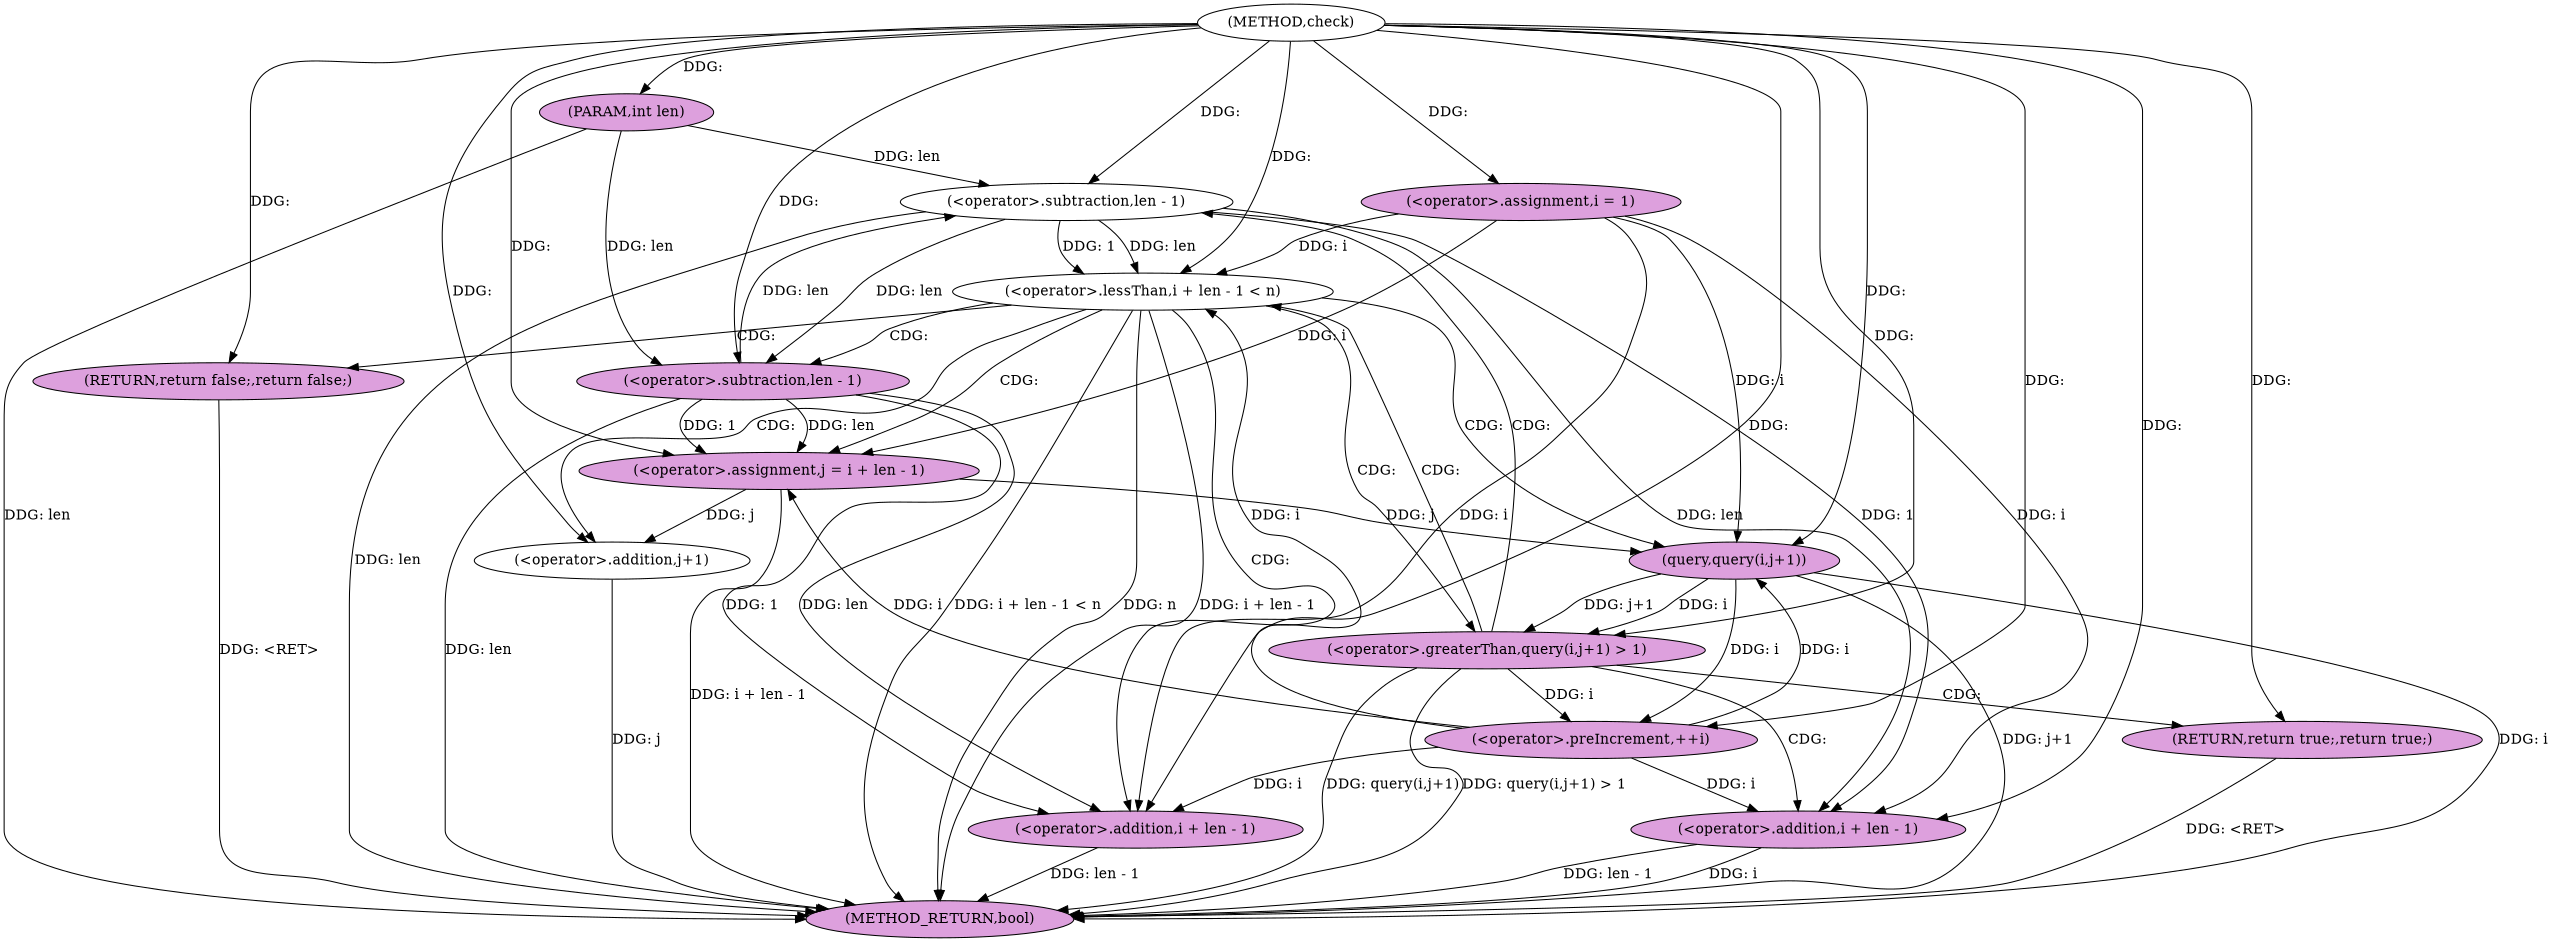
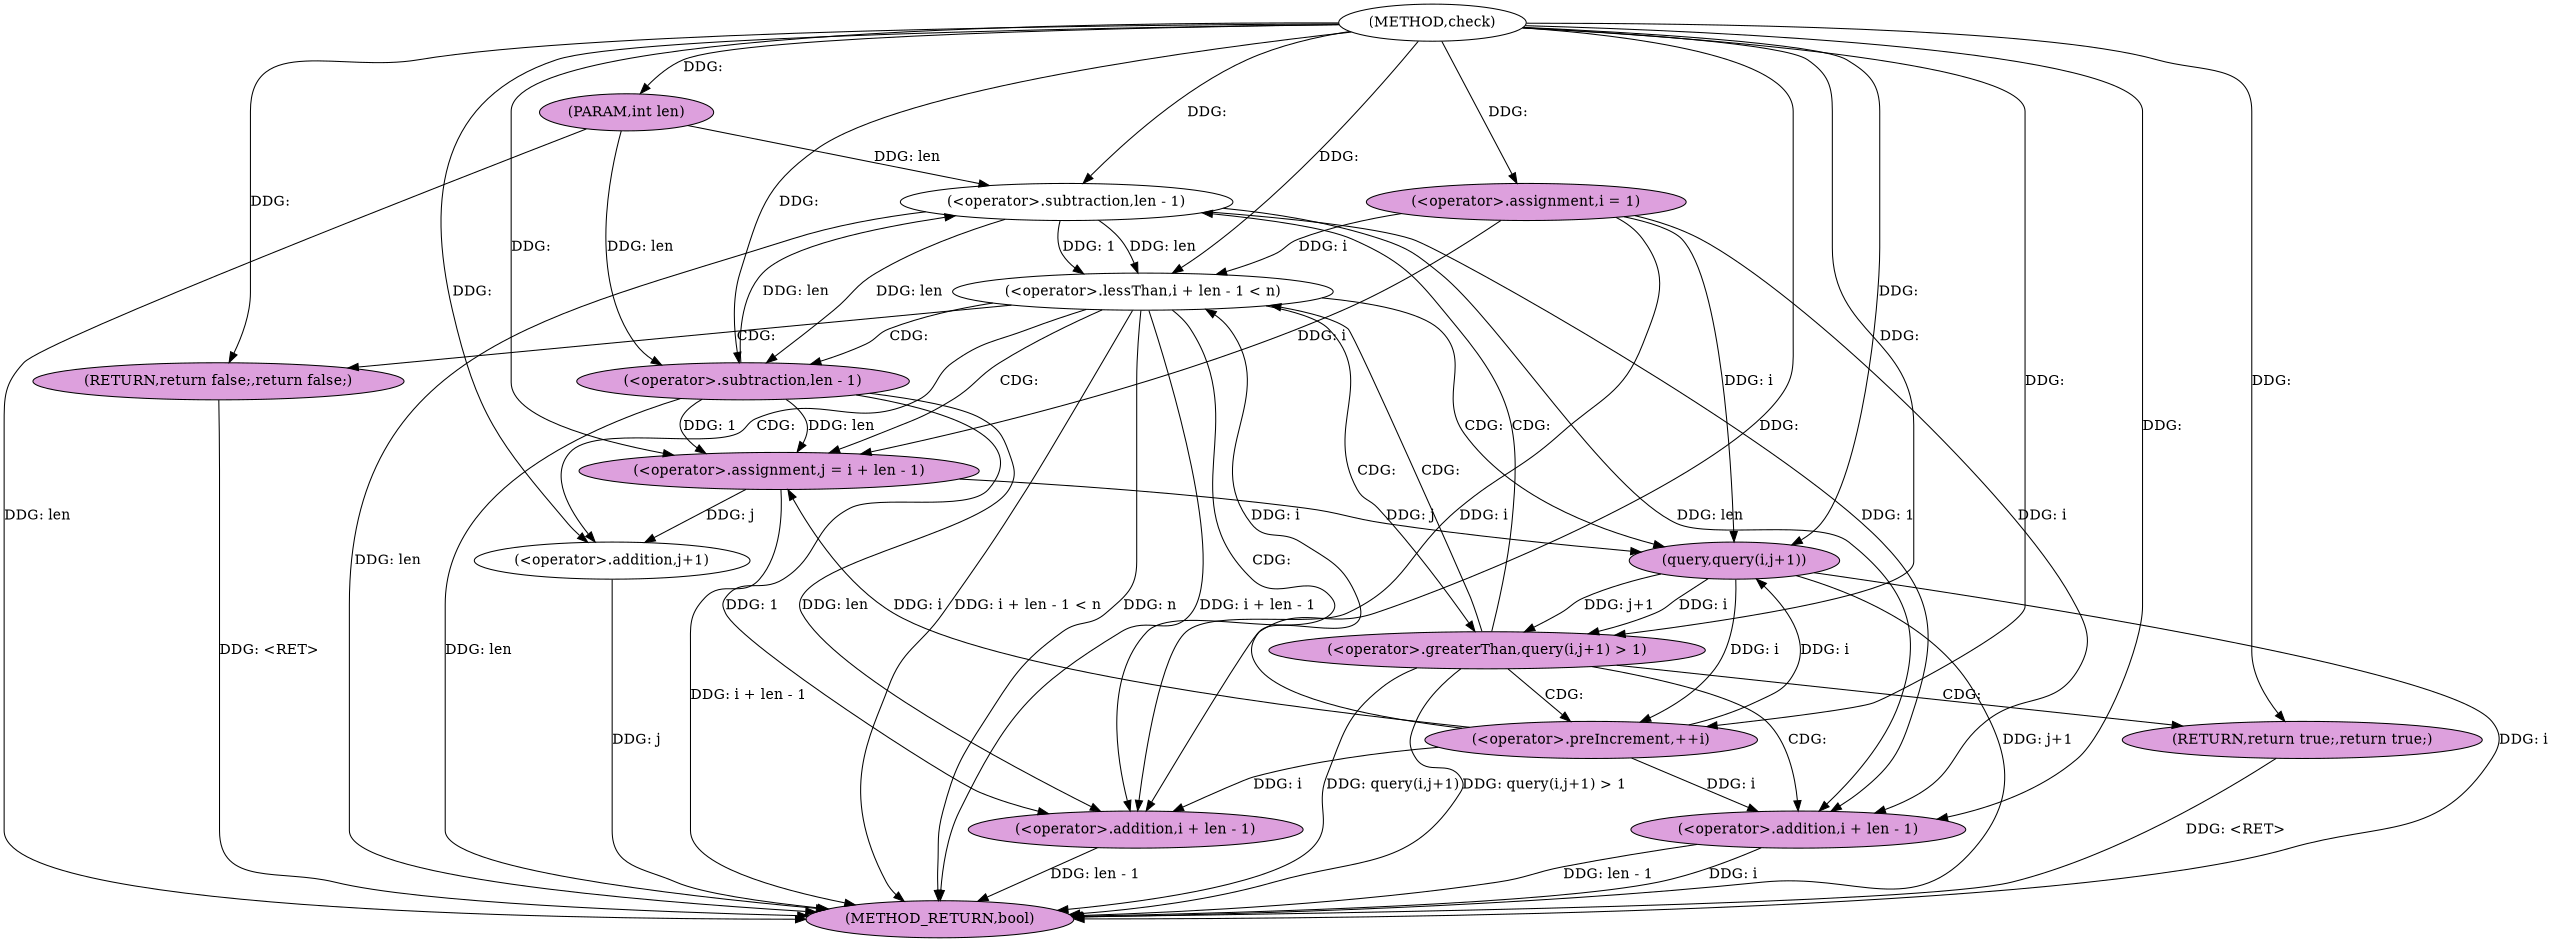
(1570, 695) -> (1567, 695)
